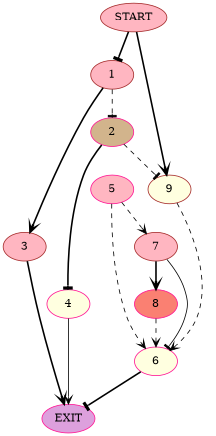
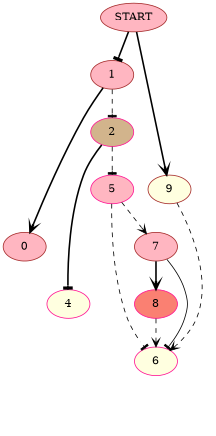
(139, 159) -> (112, 159)
(25, 247) -> (25, 247)
(117, 275) -> (117, 275)
(68, 419) -> none
